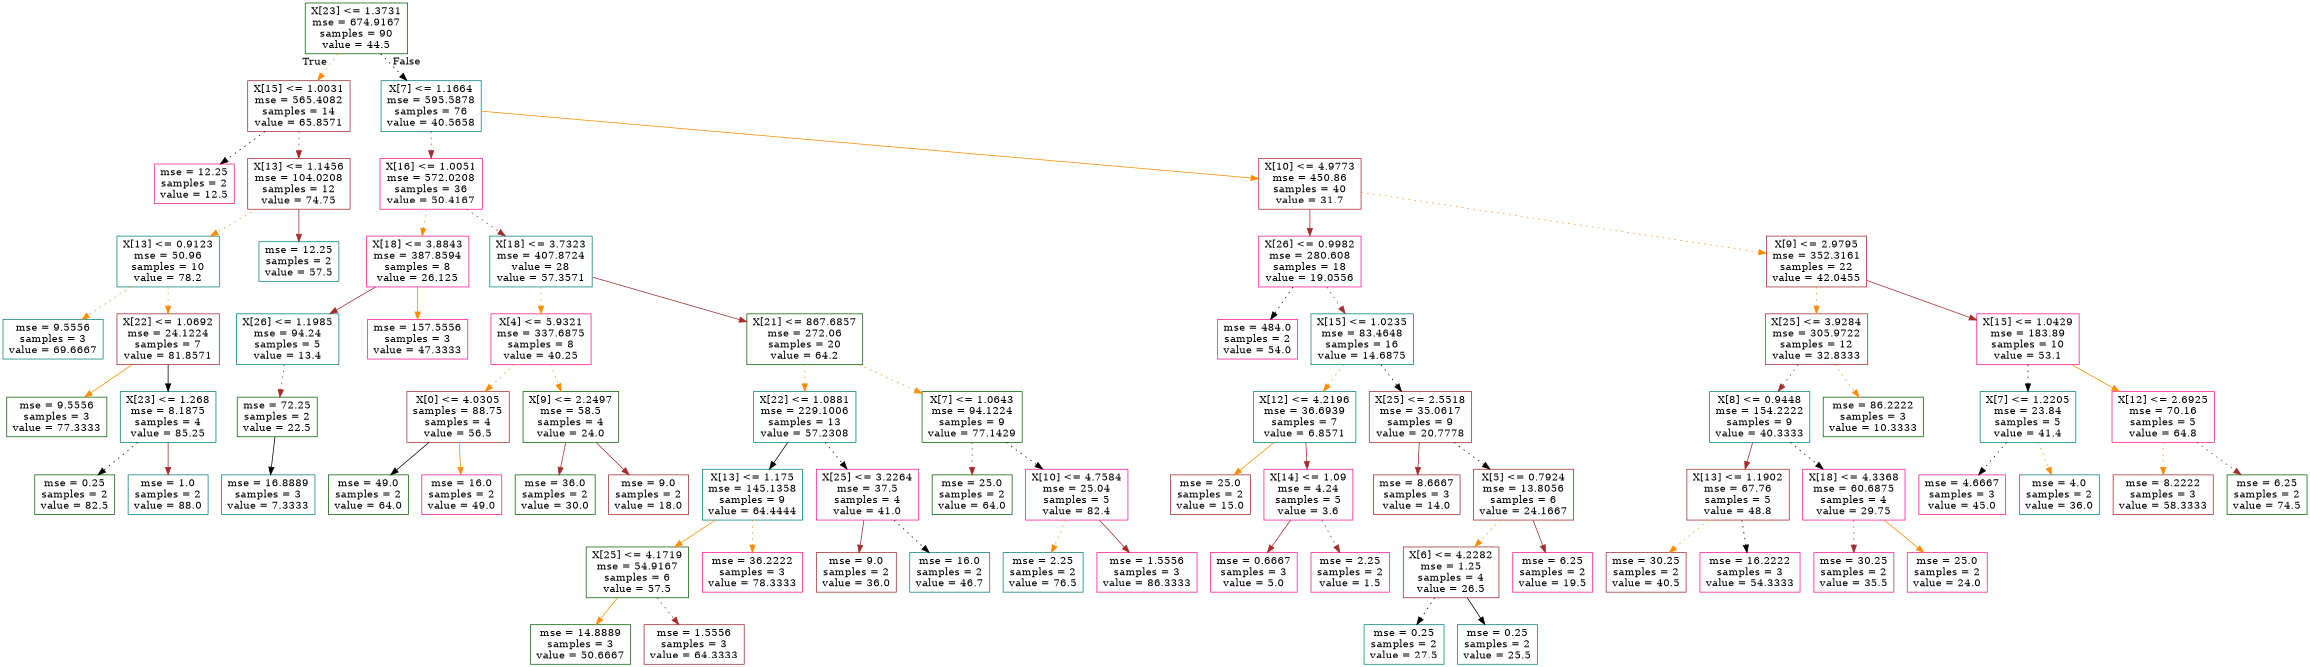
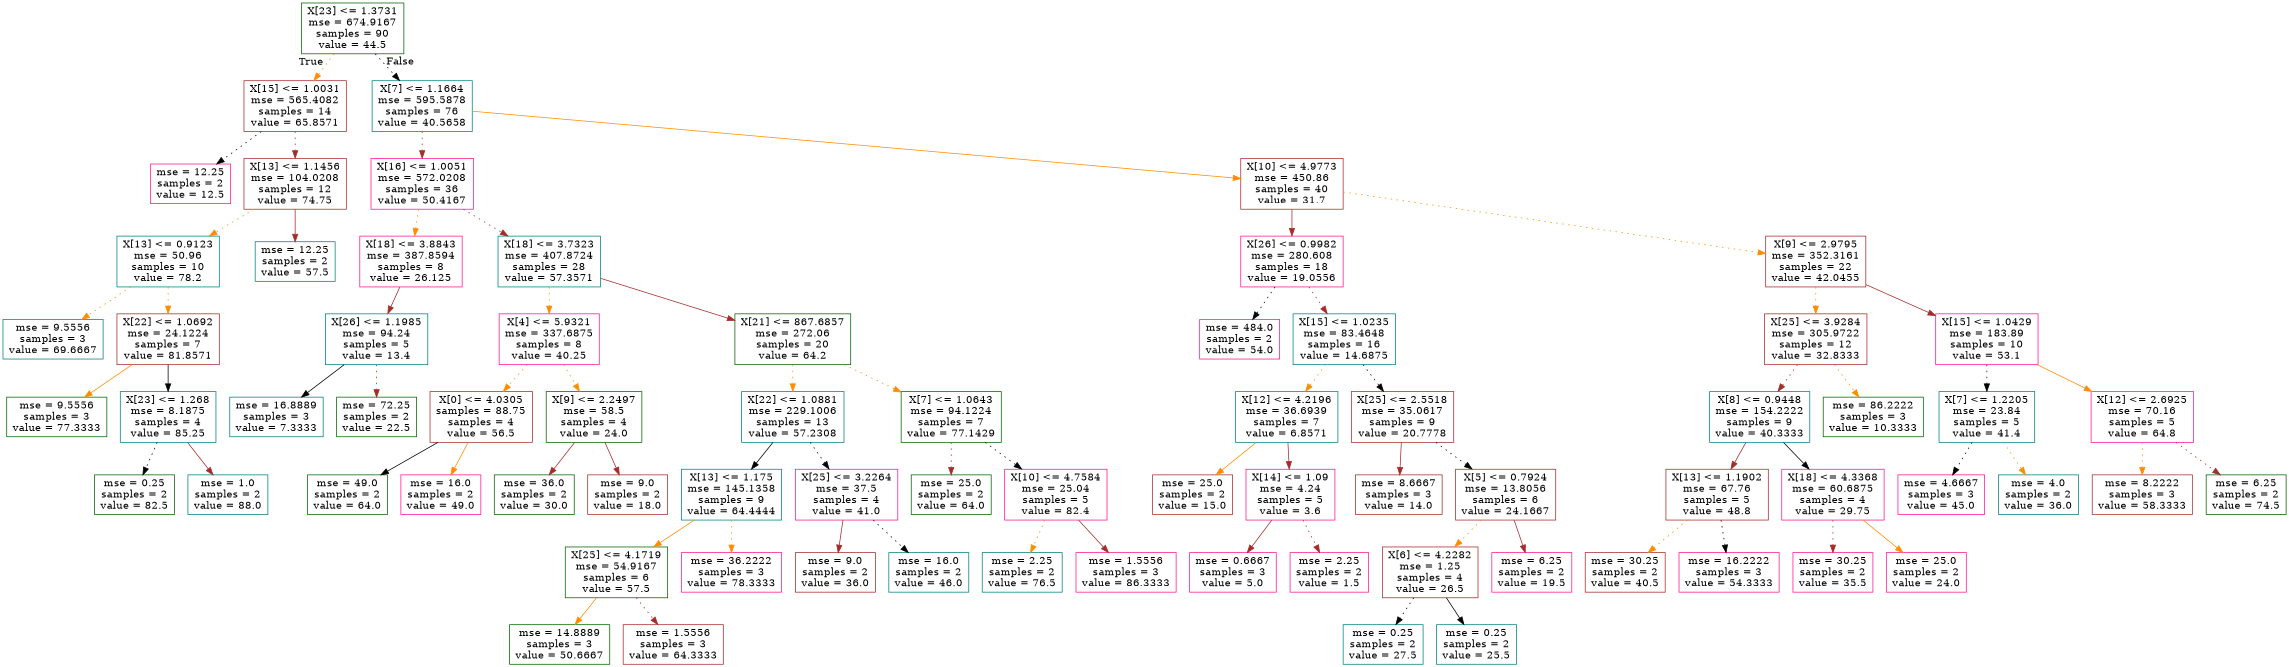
(541, 262) -> (549, 262)
(418, 339) -> none
(972, 417) -> (951, 417)
(273, 452) -> (326, 379)
(1804, 453) -> (1794, 453)
(950, 572) -> (929, 572)
